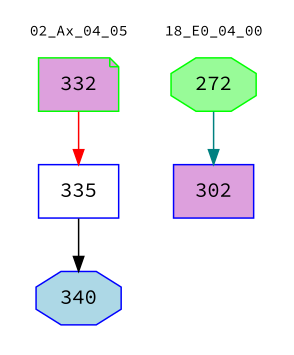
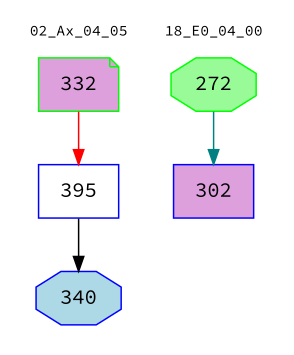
(79, 191) -> (79, 191)
